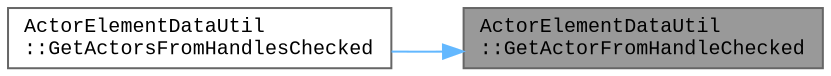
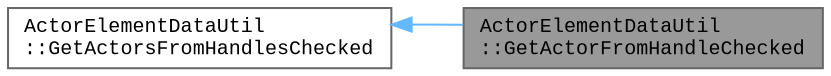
(417, 52) -> (437, 25)
